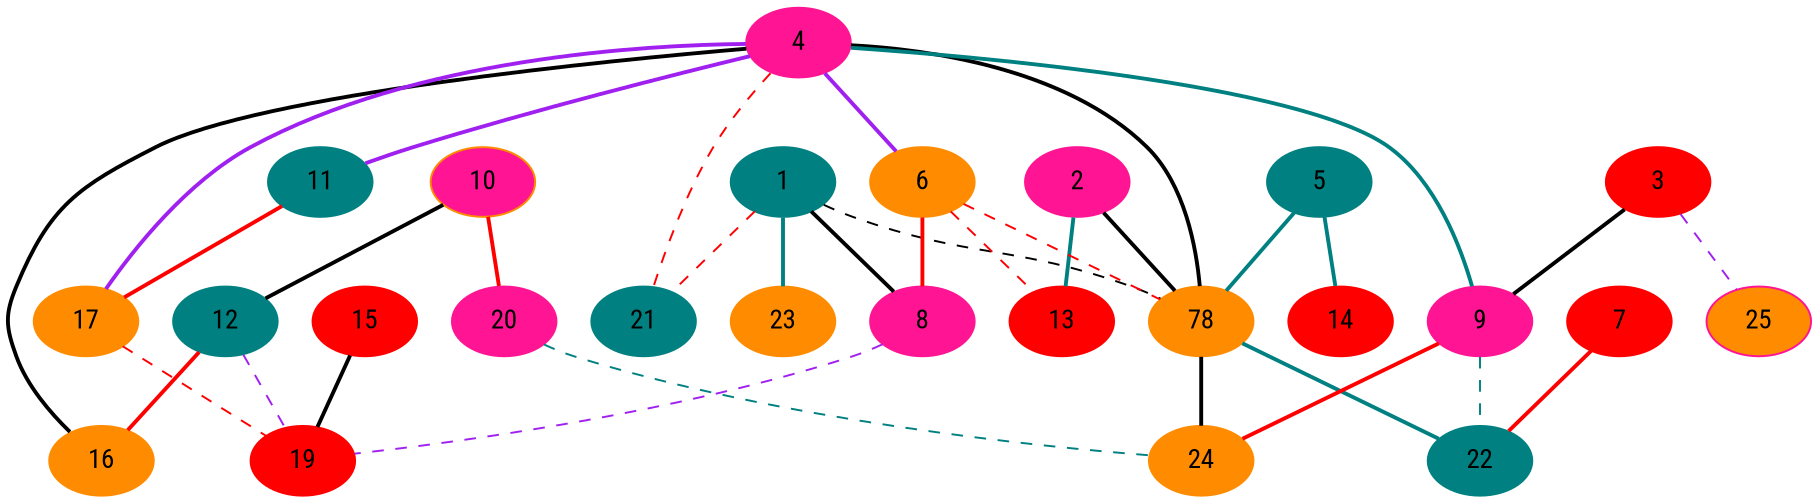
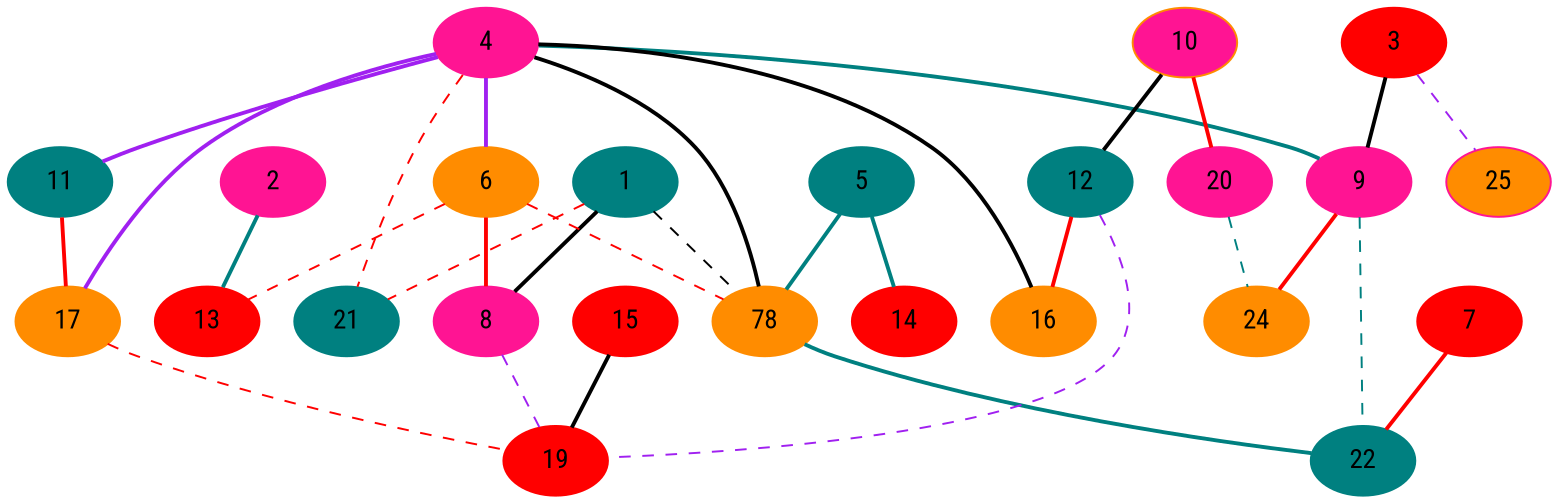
(1139, 252) -> none
(783, 321) -> none
(1201, 391) -> none
